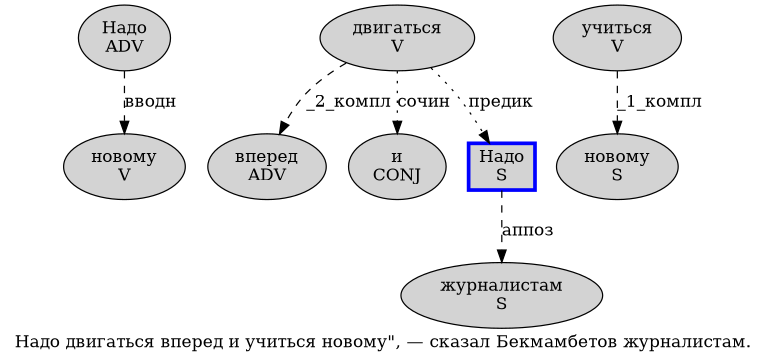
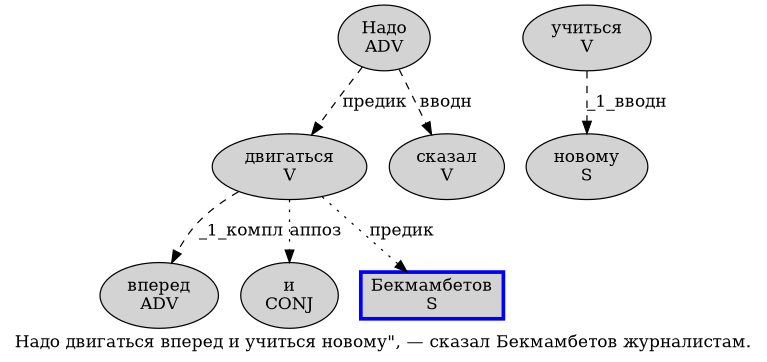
none -> (340, 96)
(349, 102) -> (242, 231)
(424, 102) -> (316, 231)
(660, 102) -> (627, 102)
(124, 167) -> (447, 167)
(502, 167) -> (432, 295)
(502, 295) -> none
